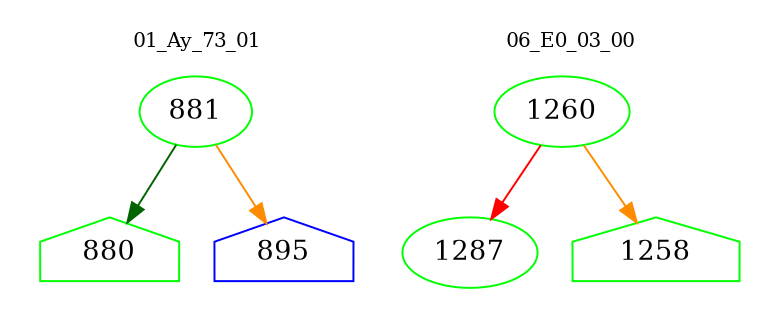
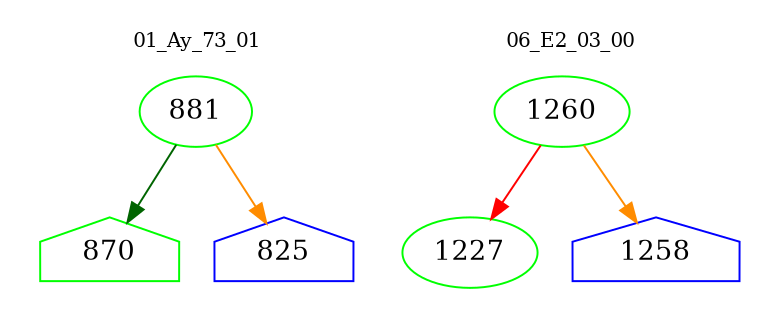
(571, 42) -> (571, 42)
(110, 253) -> (110, 253)
(284, 253) -> (284, 253)
(470, 253) -> (470, 253)
(656, 253) -> (656, 253)
